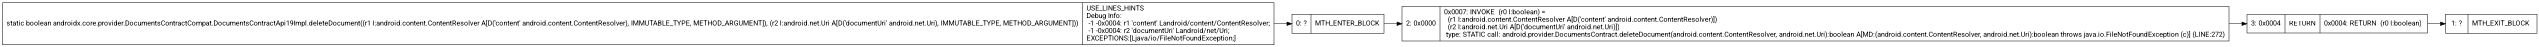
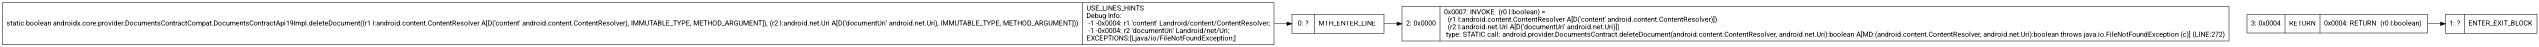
(1348, 24) -> (1347, 24)
(2235, 24) -> none
(2501, 24) -> (2501, 24)
